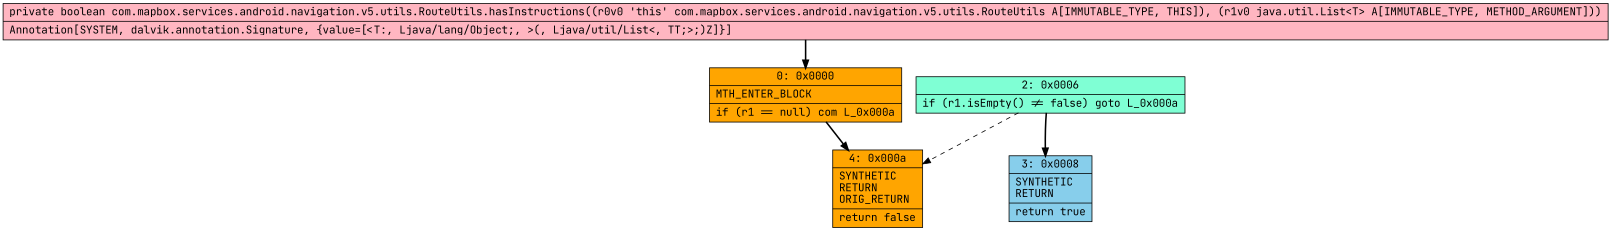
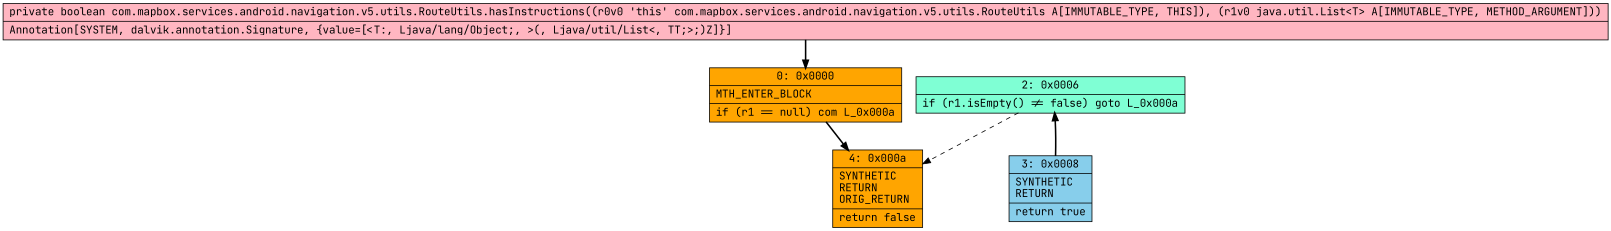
(1045, 130) -> (1056, 138)
